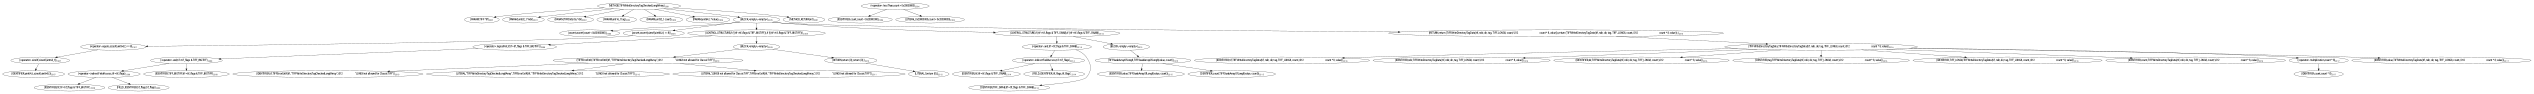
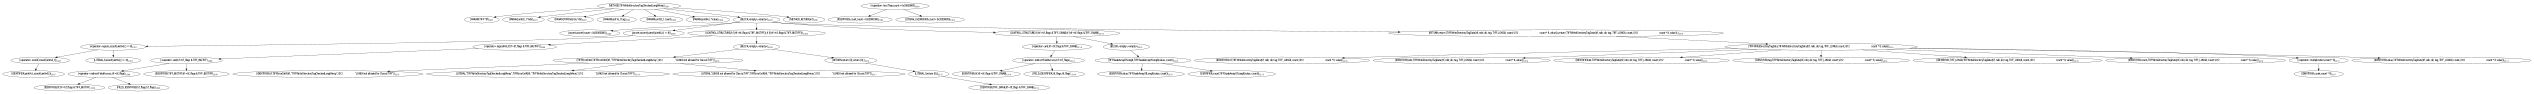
none -> (113, 60)
(1082, 80) -> (966, 80)
